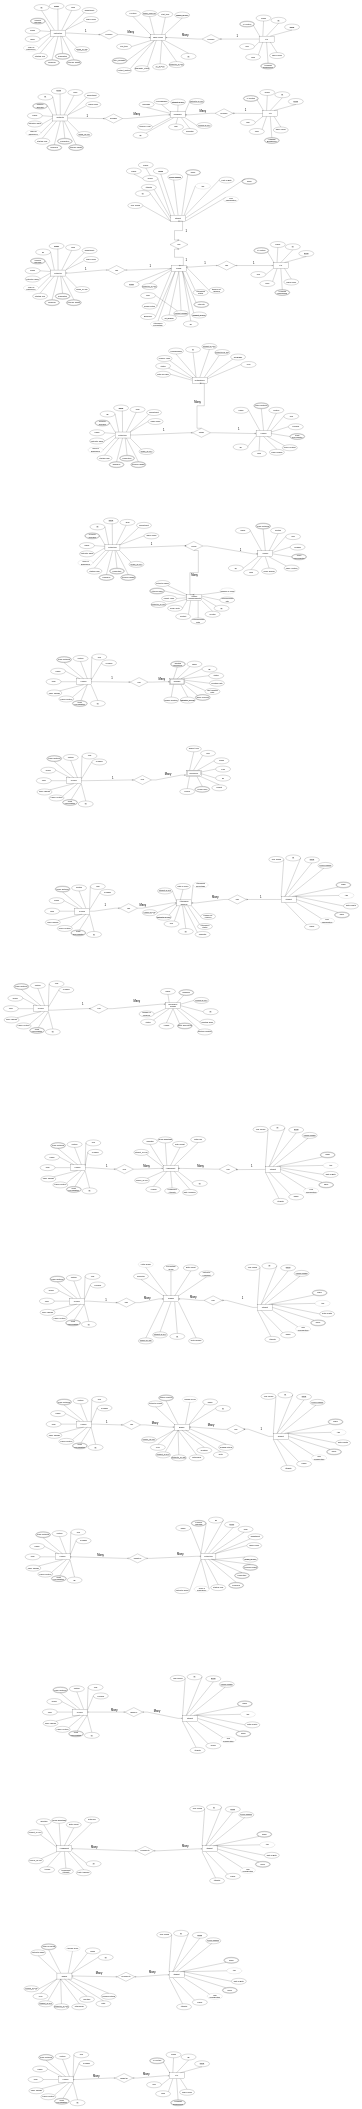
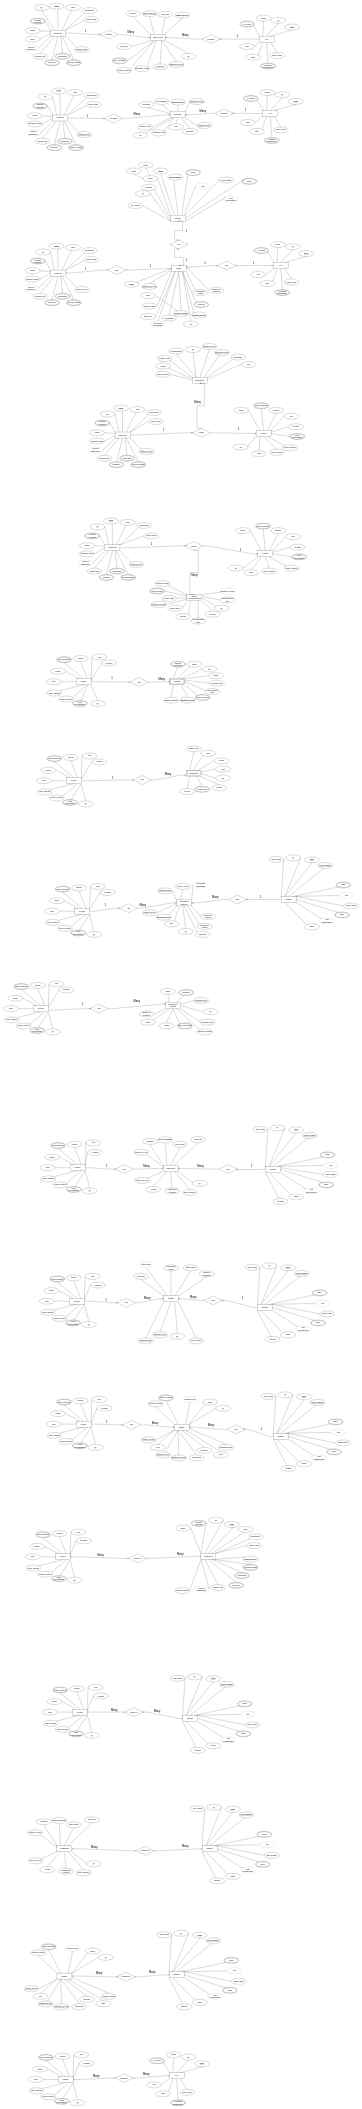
none -> (165, 130)
none -> (159, 133)
